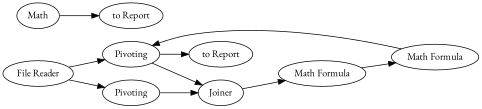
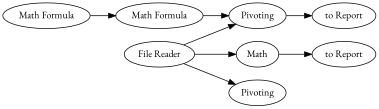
none -> (212, 54)
(221, 93) -> none
